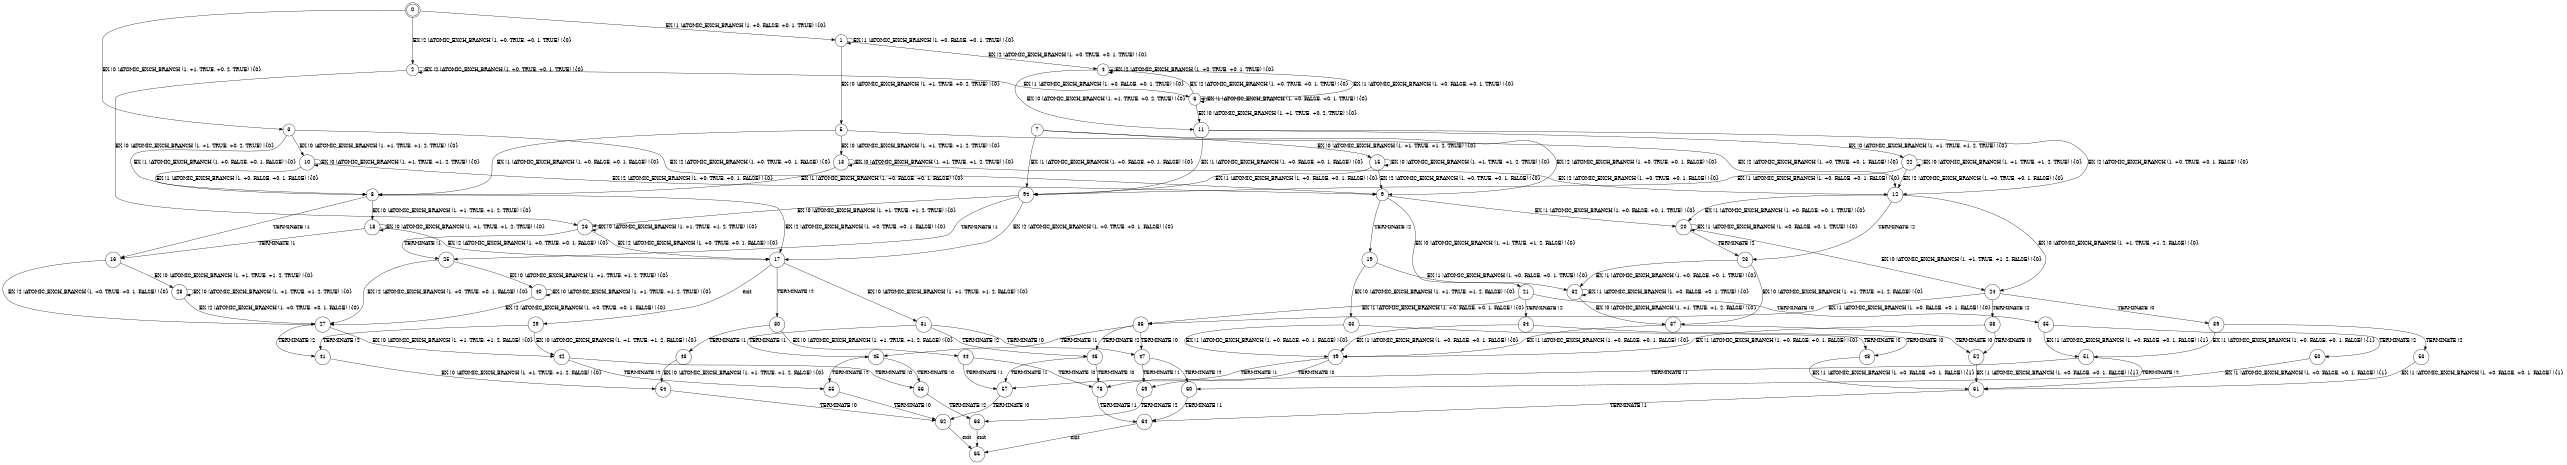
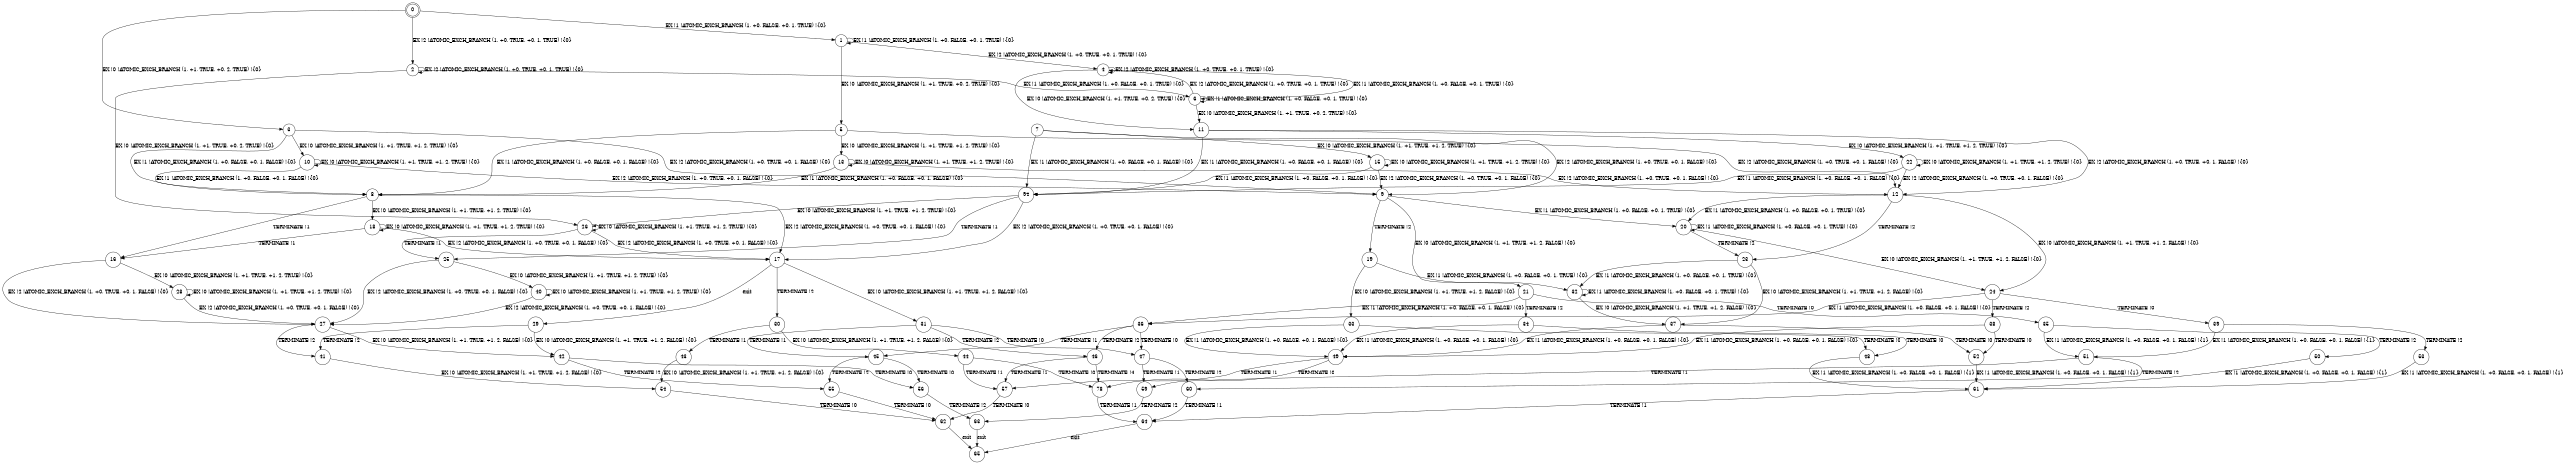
(1116, 373) -> (1116, 373)
